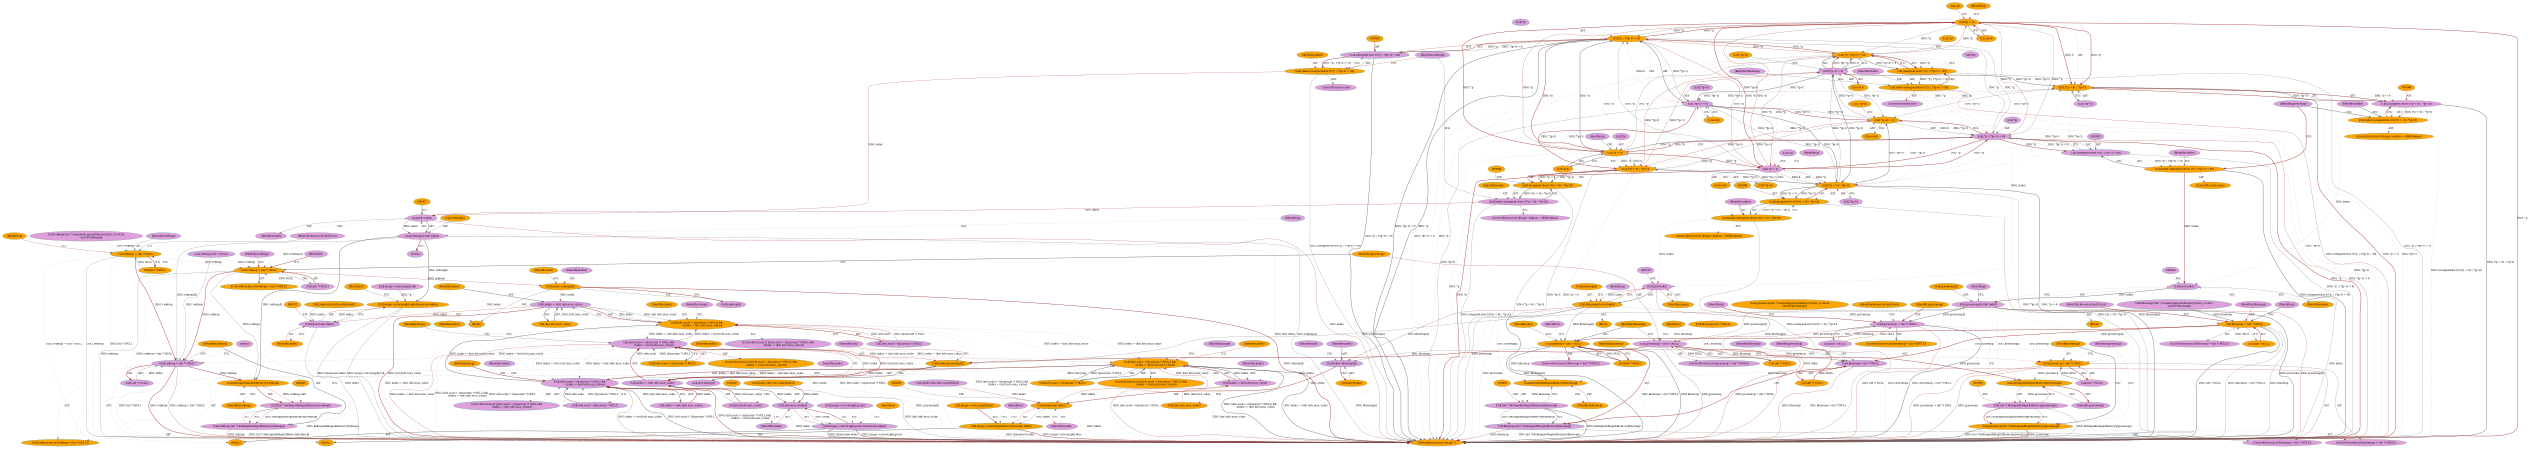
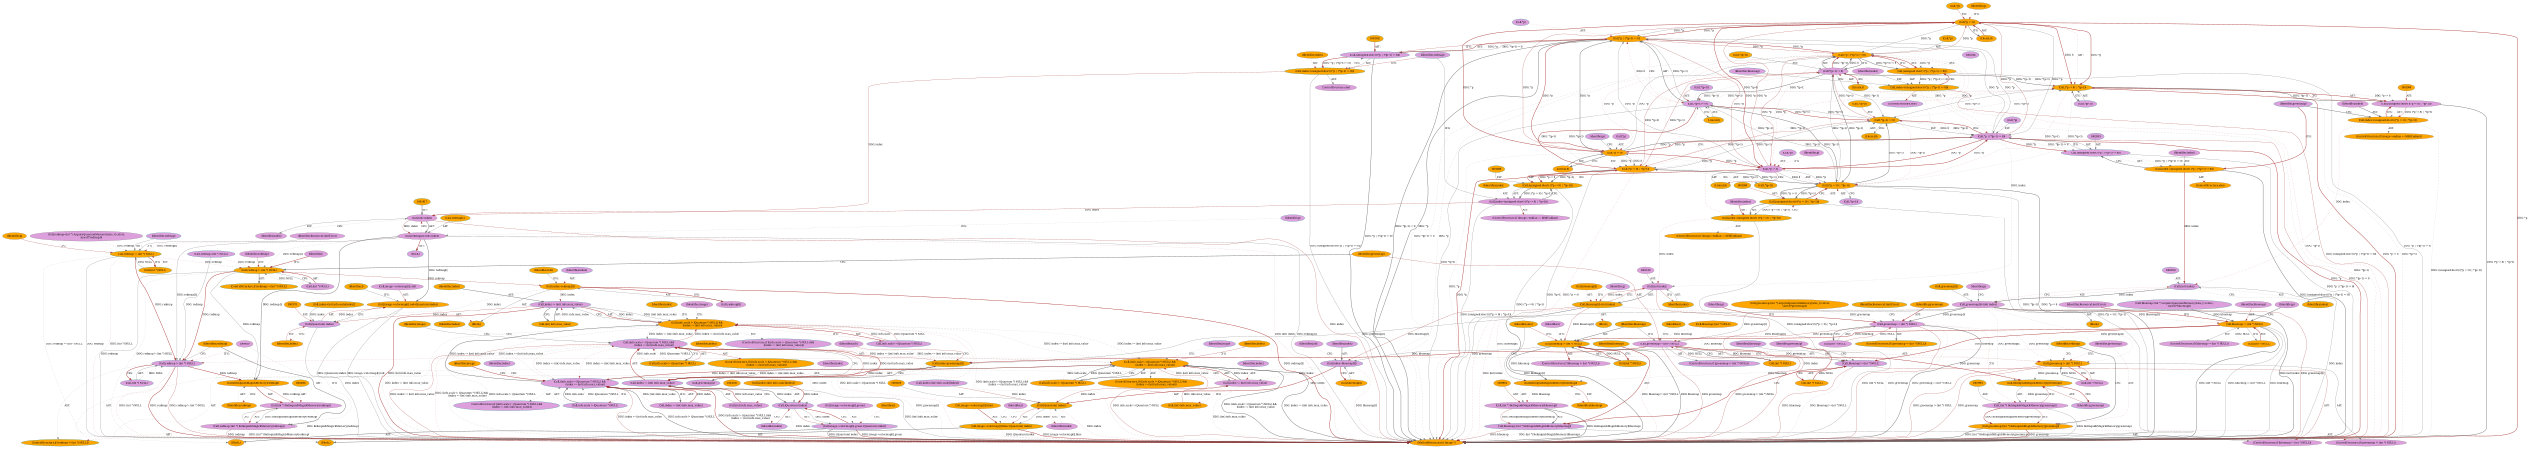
none -> (273, 242)
(406, 295) -> (406, 295)
(1550, 397) -> (1508, 356)
